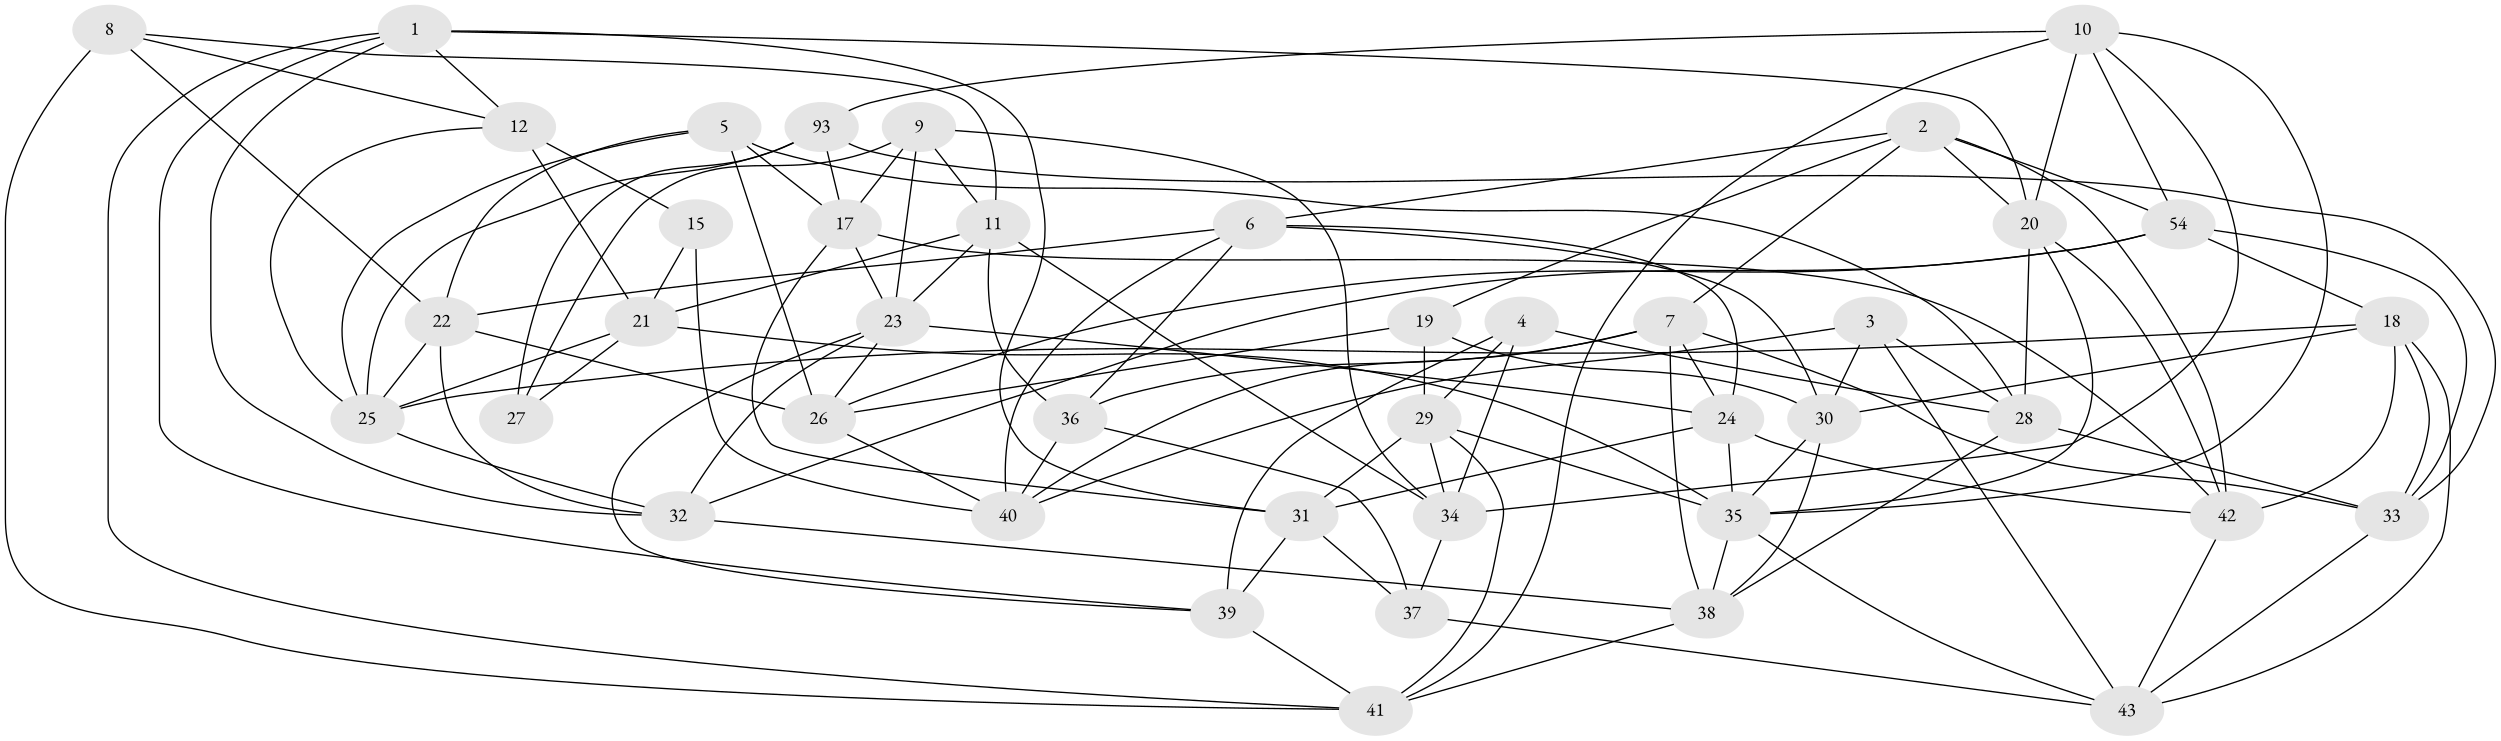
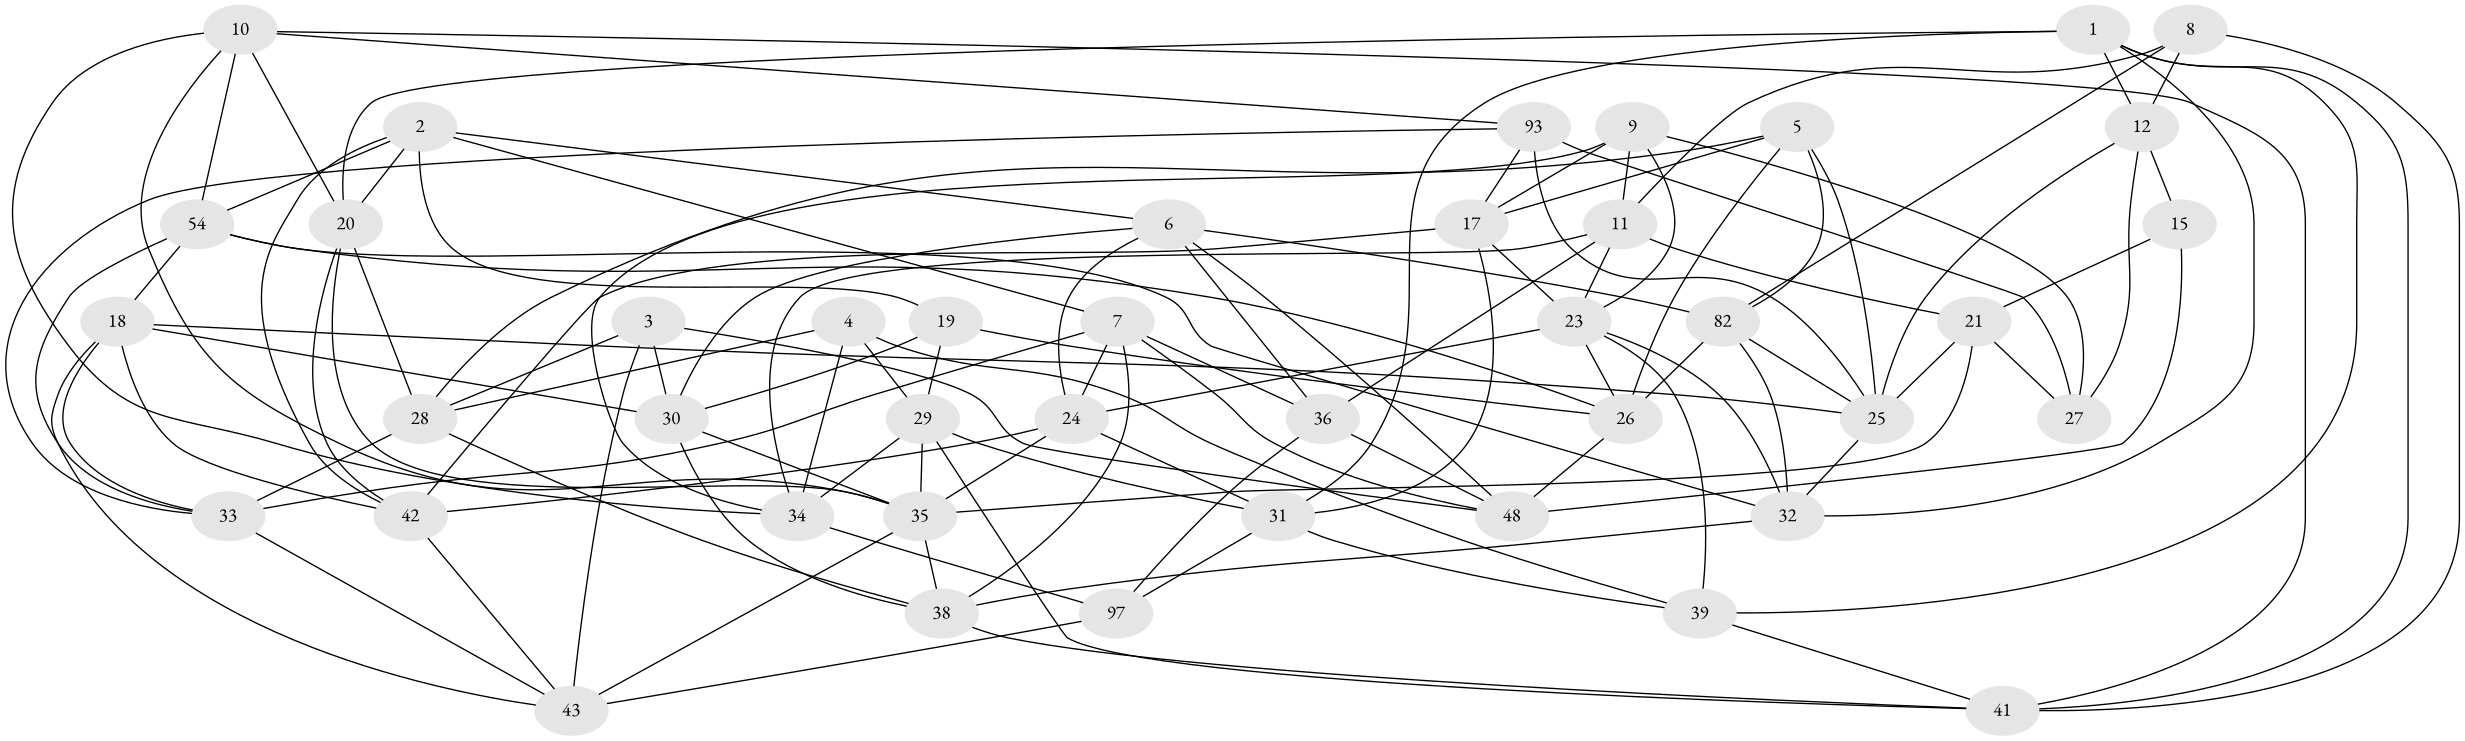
(585, 232) -> (2130, 278)
(442, 322) -> (1723, 322)
(1008, 516) -> (1512, 516)
(1412, 614) -> (1116, 614)
